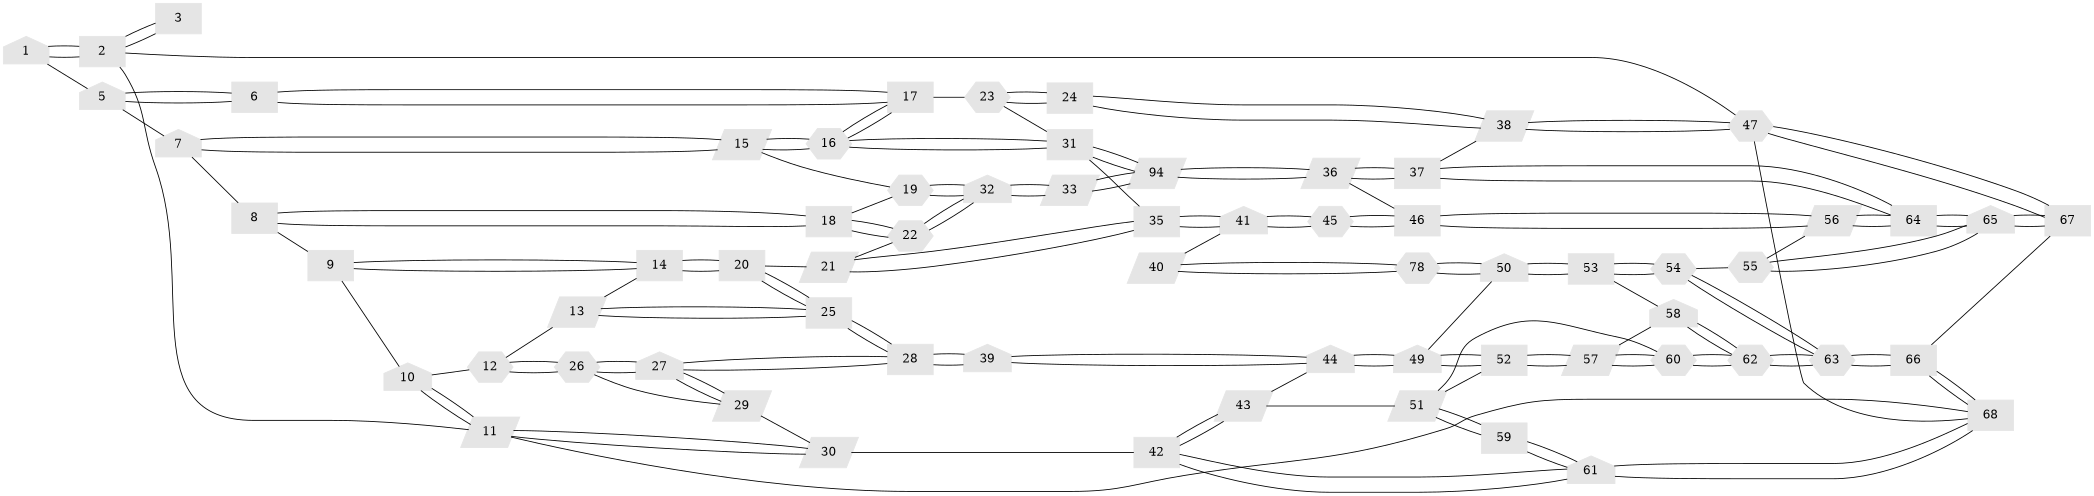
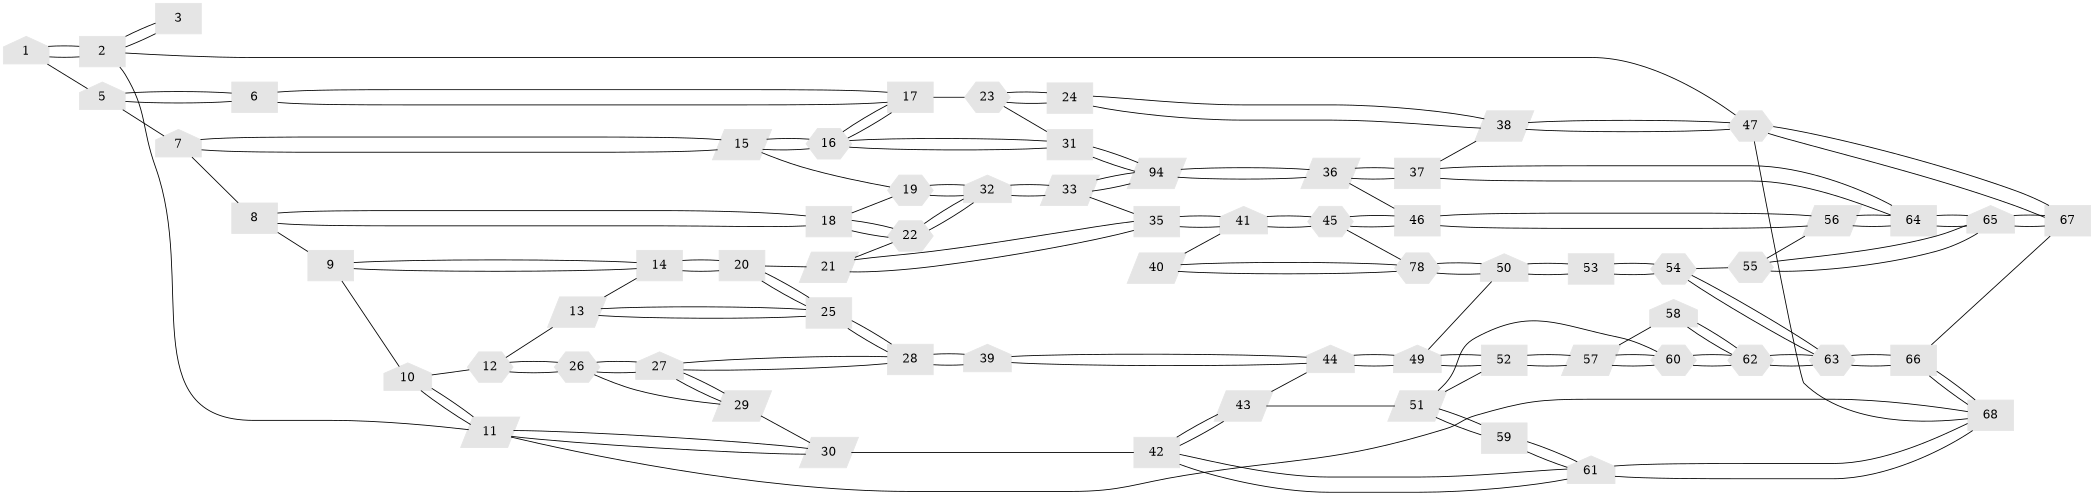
(1113, 182) -> (1112, 205)
none -> (1374, 245)
(1636, 294) -> none
